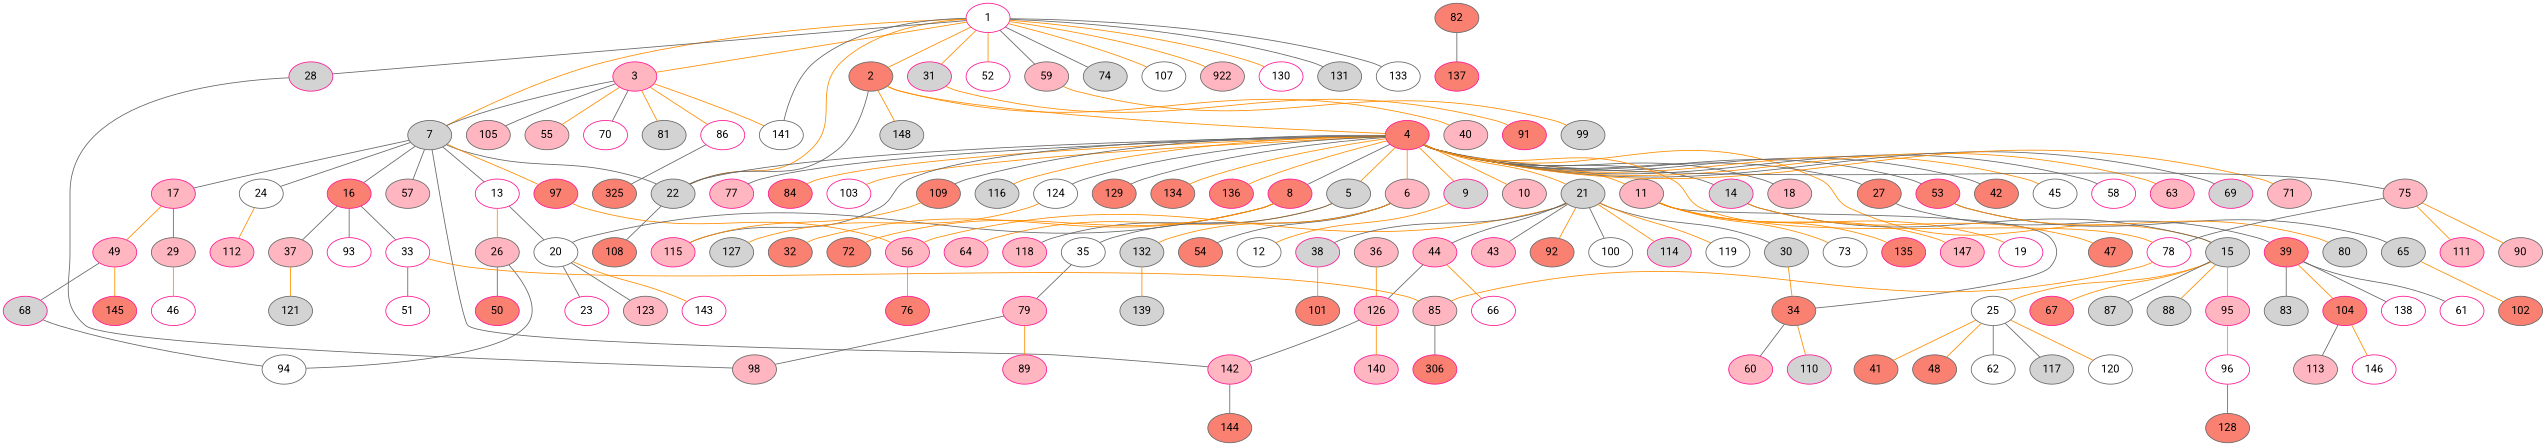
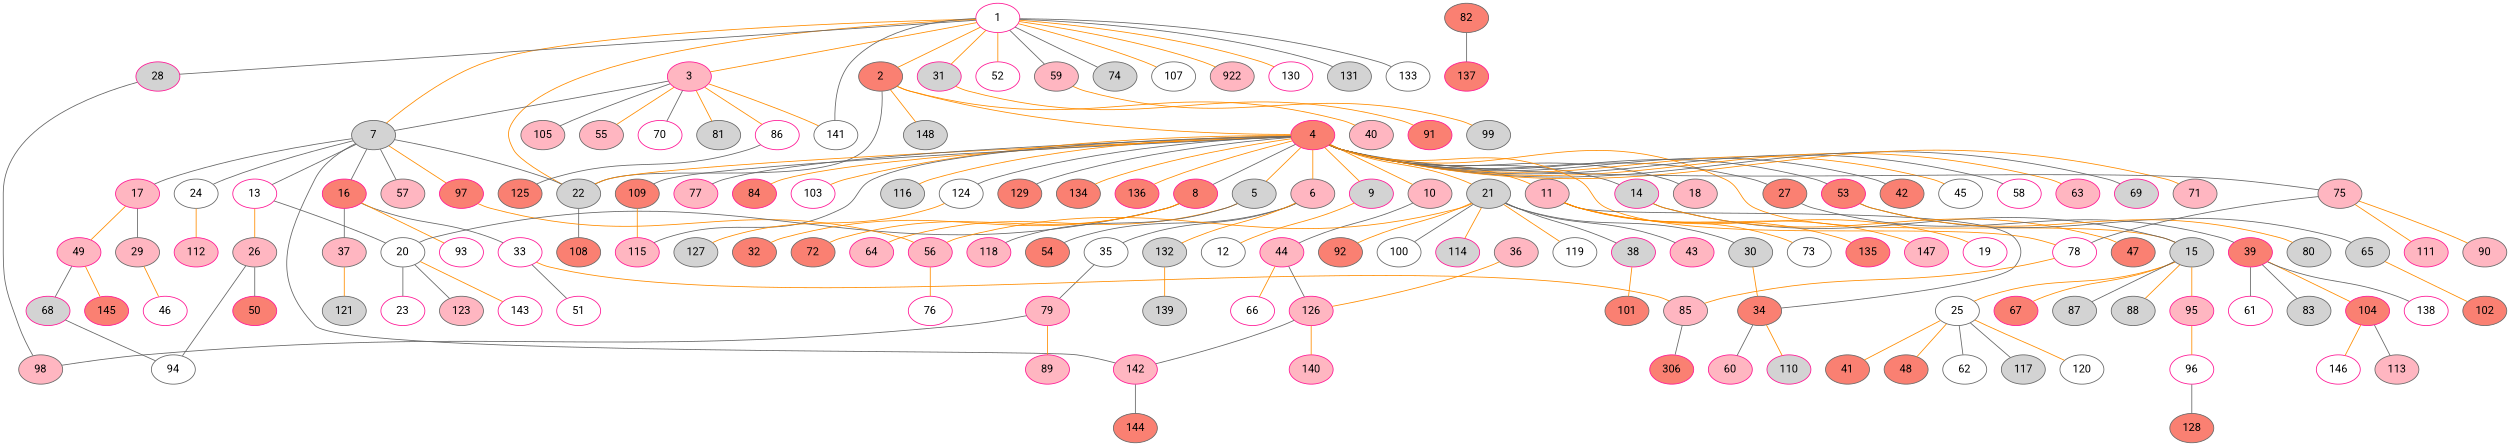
(879, 156) -> (942, 153)
(614, 194) -> (520, 194)
(349, 223) -> (403, 223)
(1503, 225) -> (1370, 219)
(907, 311) -> (930, 311)
